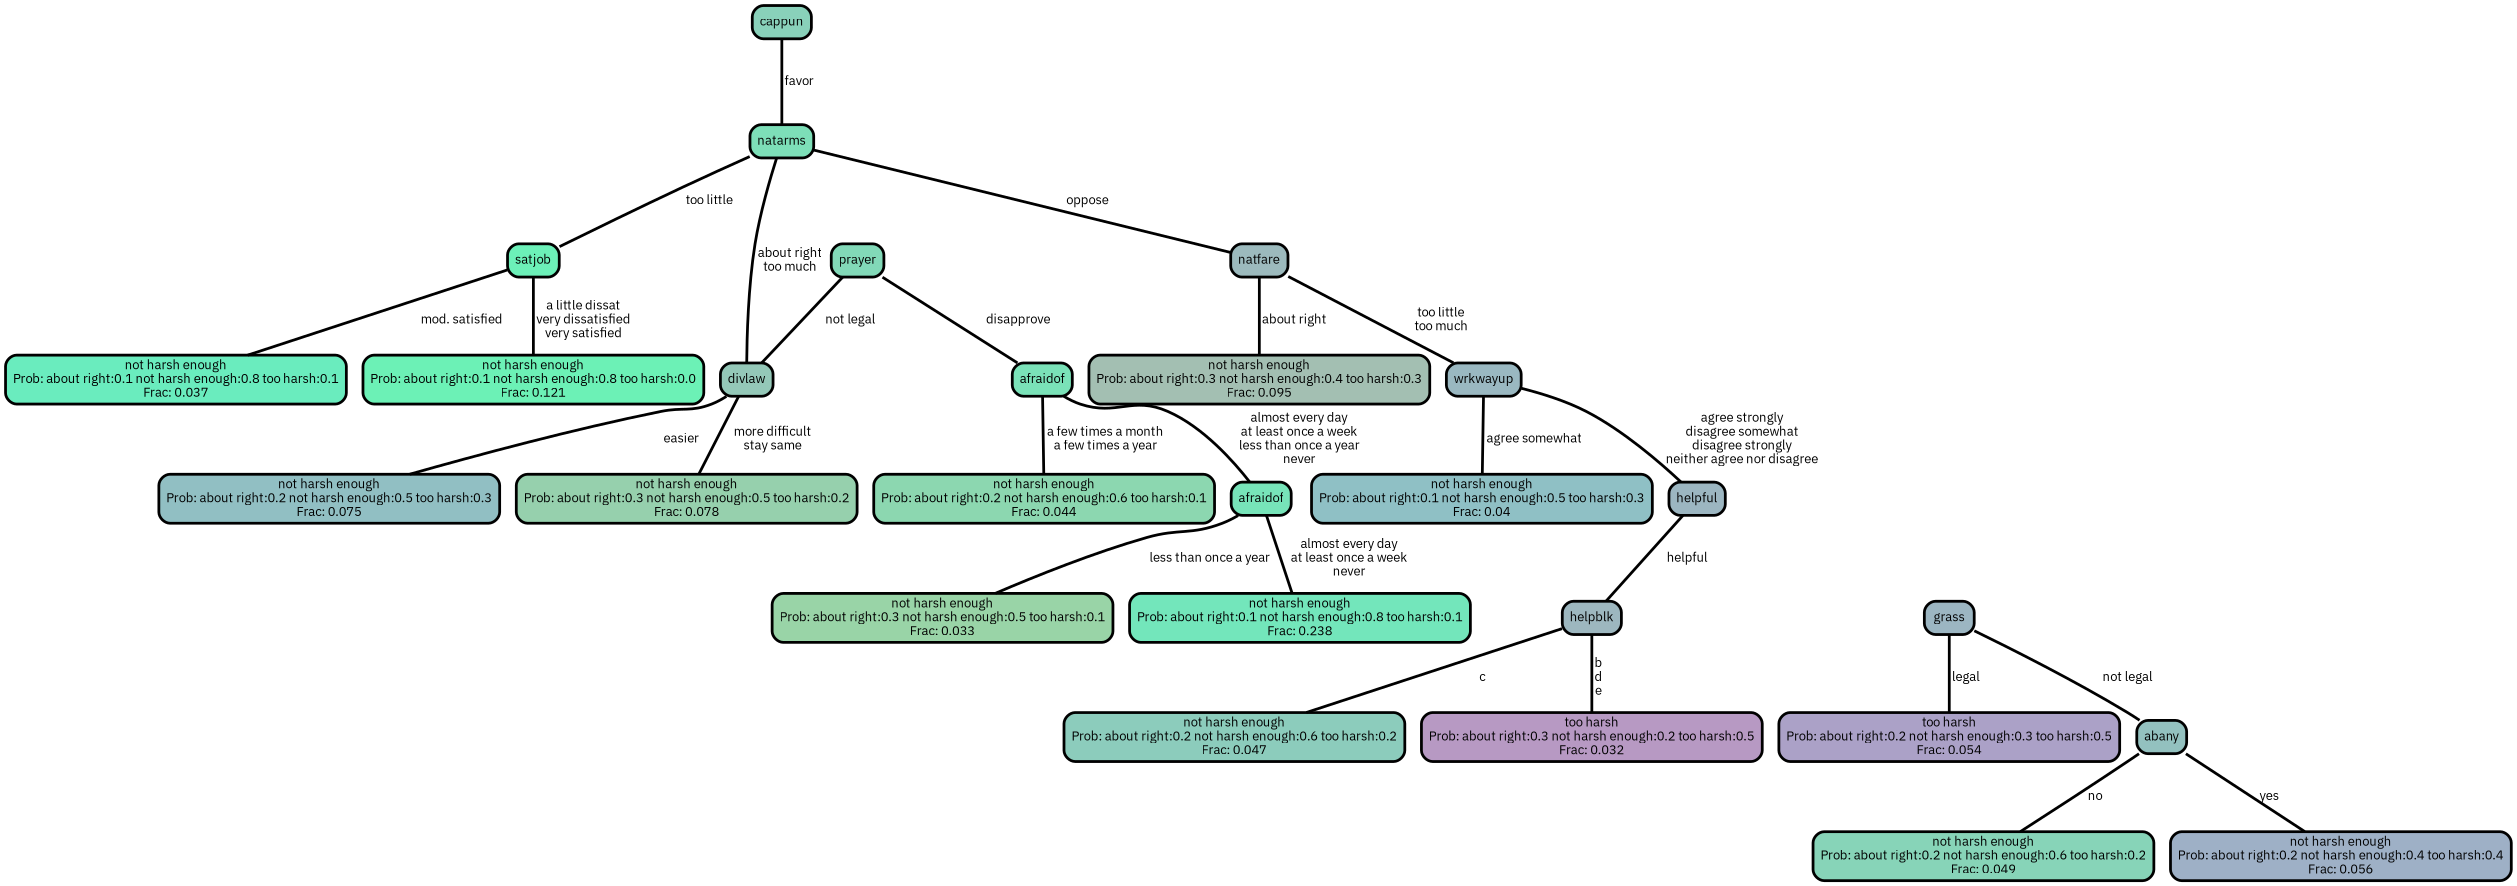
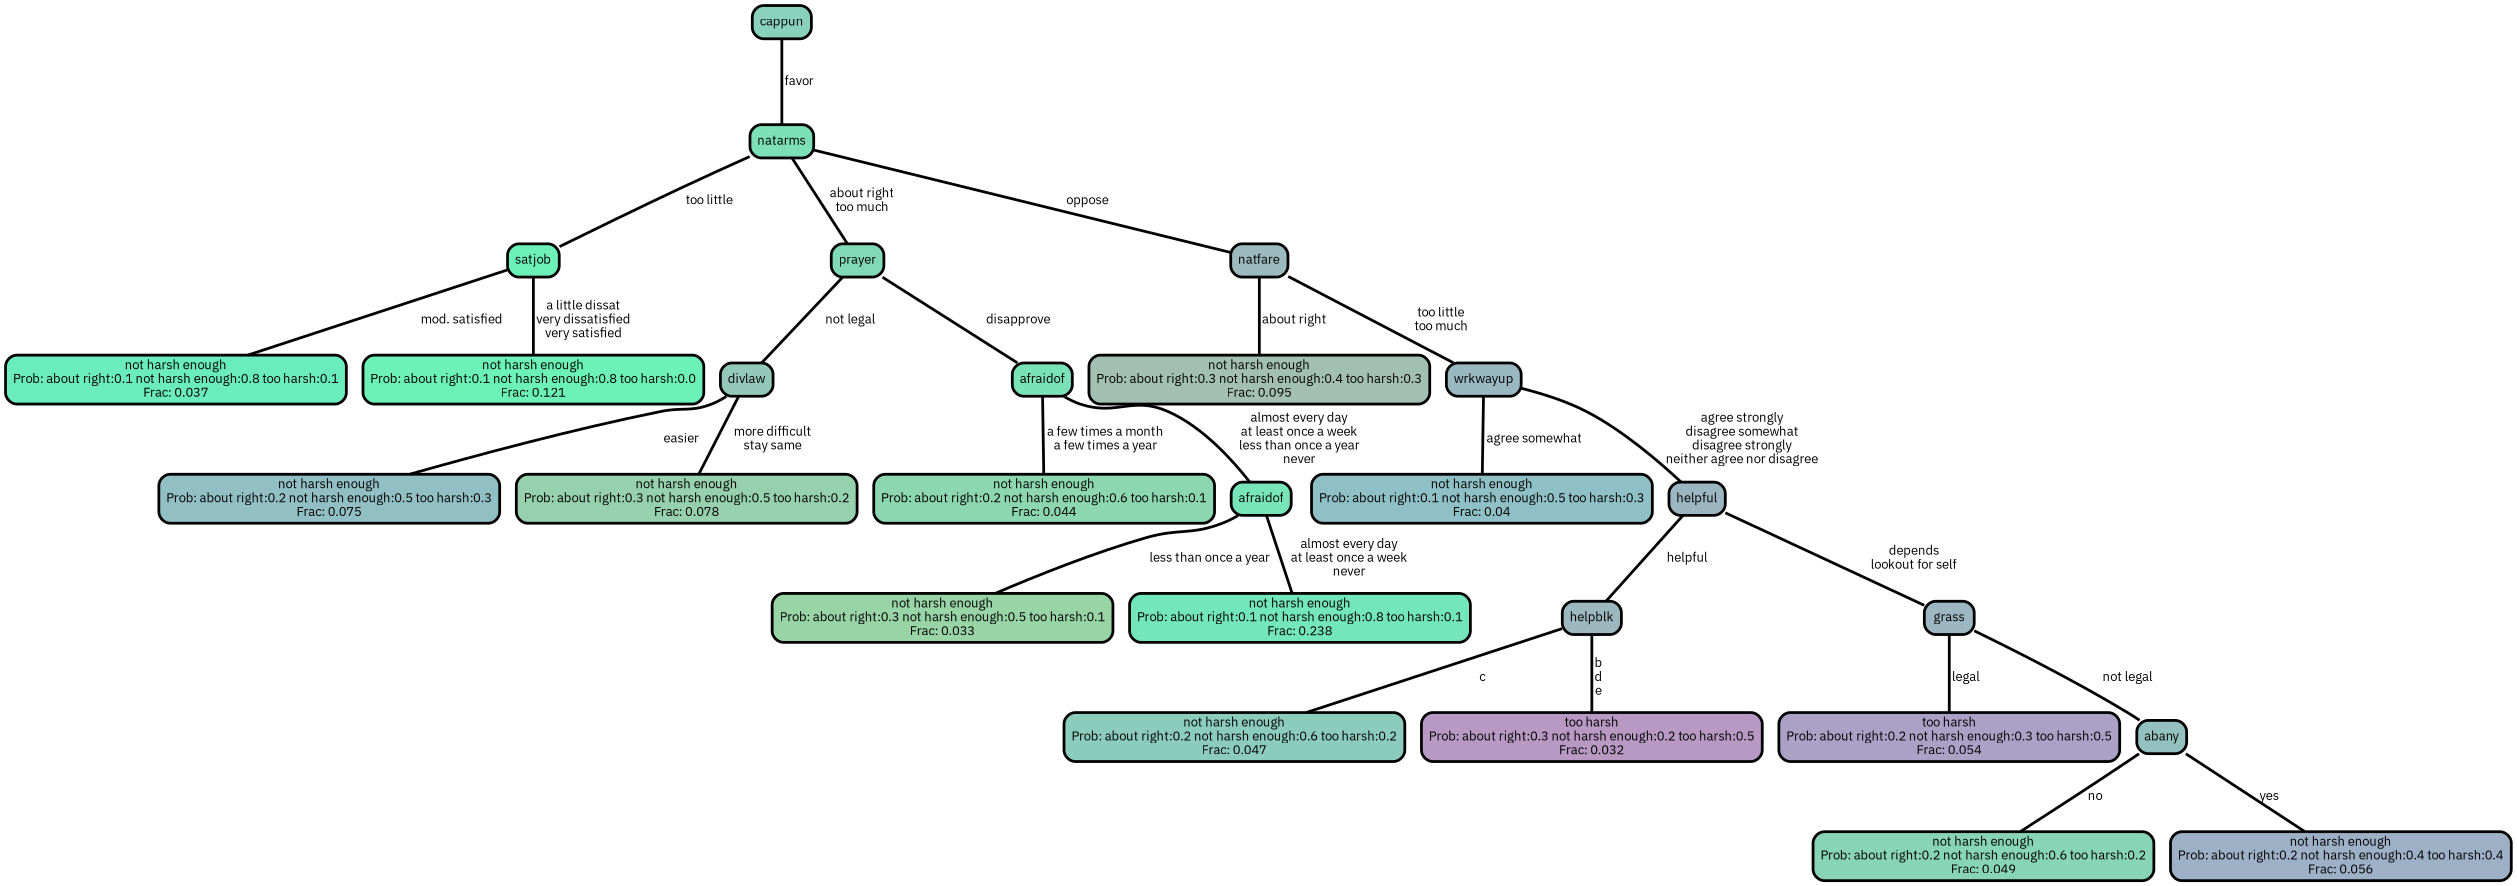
(753, 259) -> (820, 201)
none -> (1825, 559)
